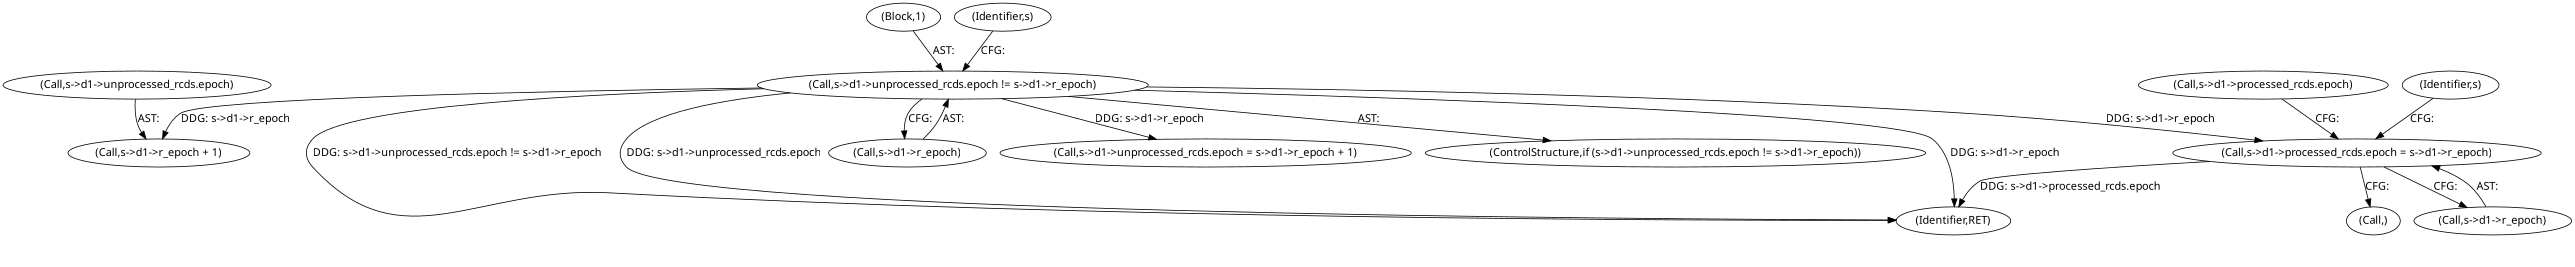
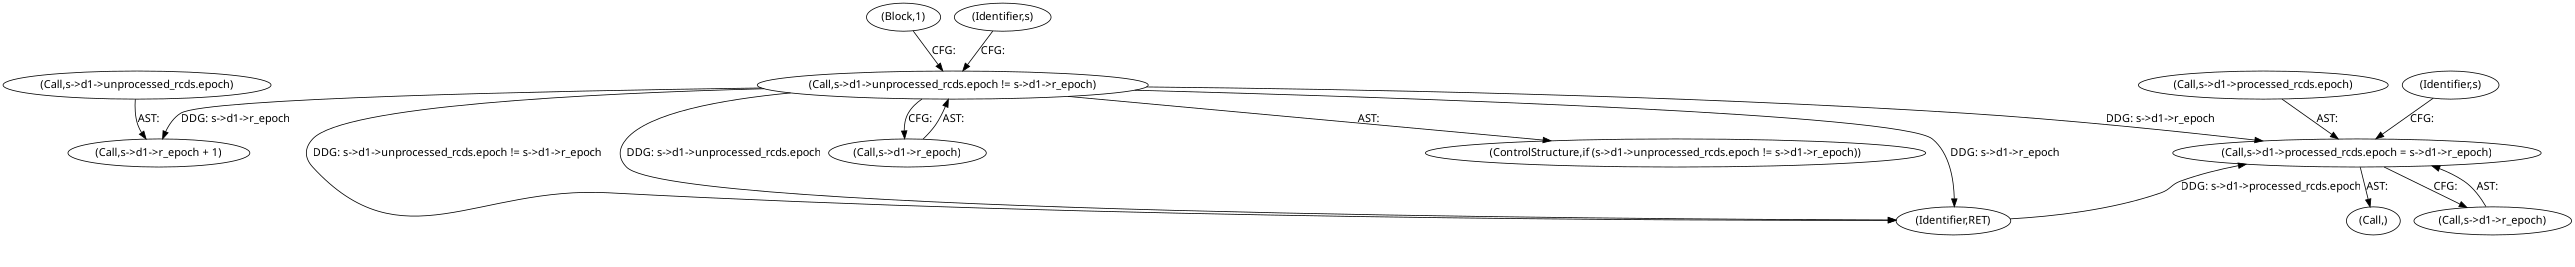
(945, 51) -> (945, 51)
(2329, 119) -> (2329, 119)
(1206, 153) -> none
(2082, 170) -> (2127, 203)
(2379, 187) -> (2379, 187)
